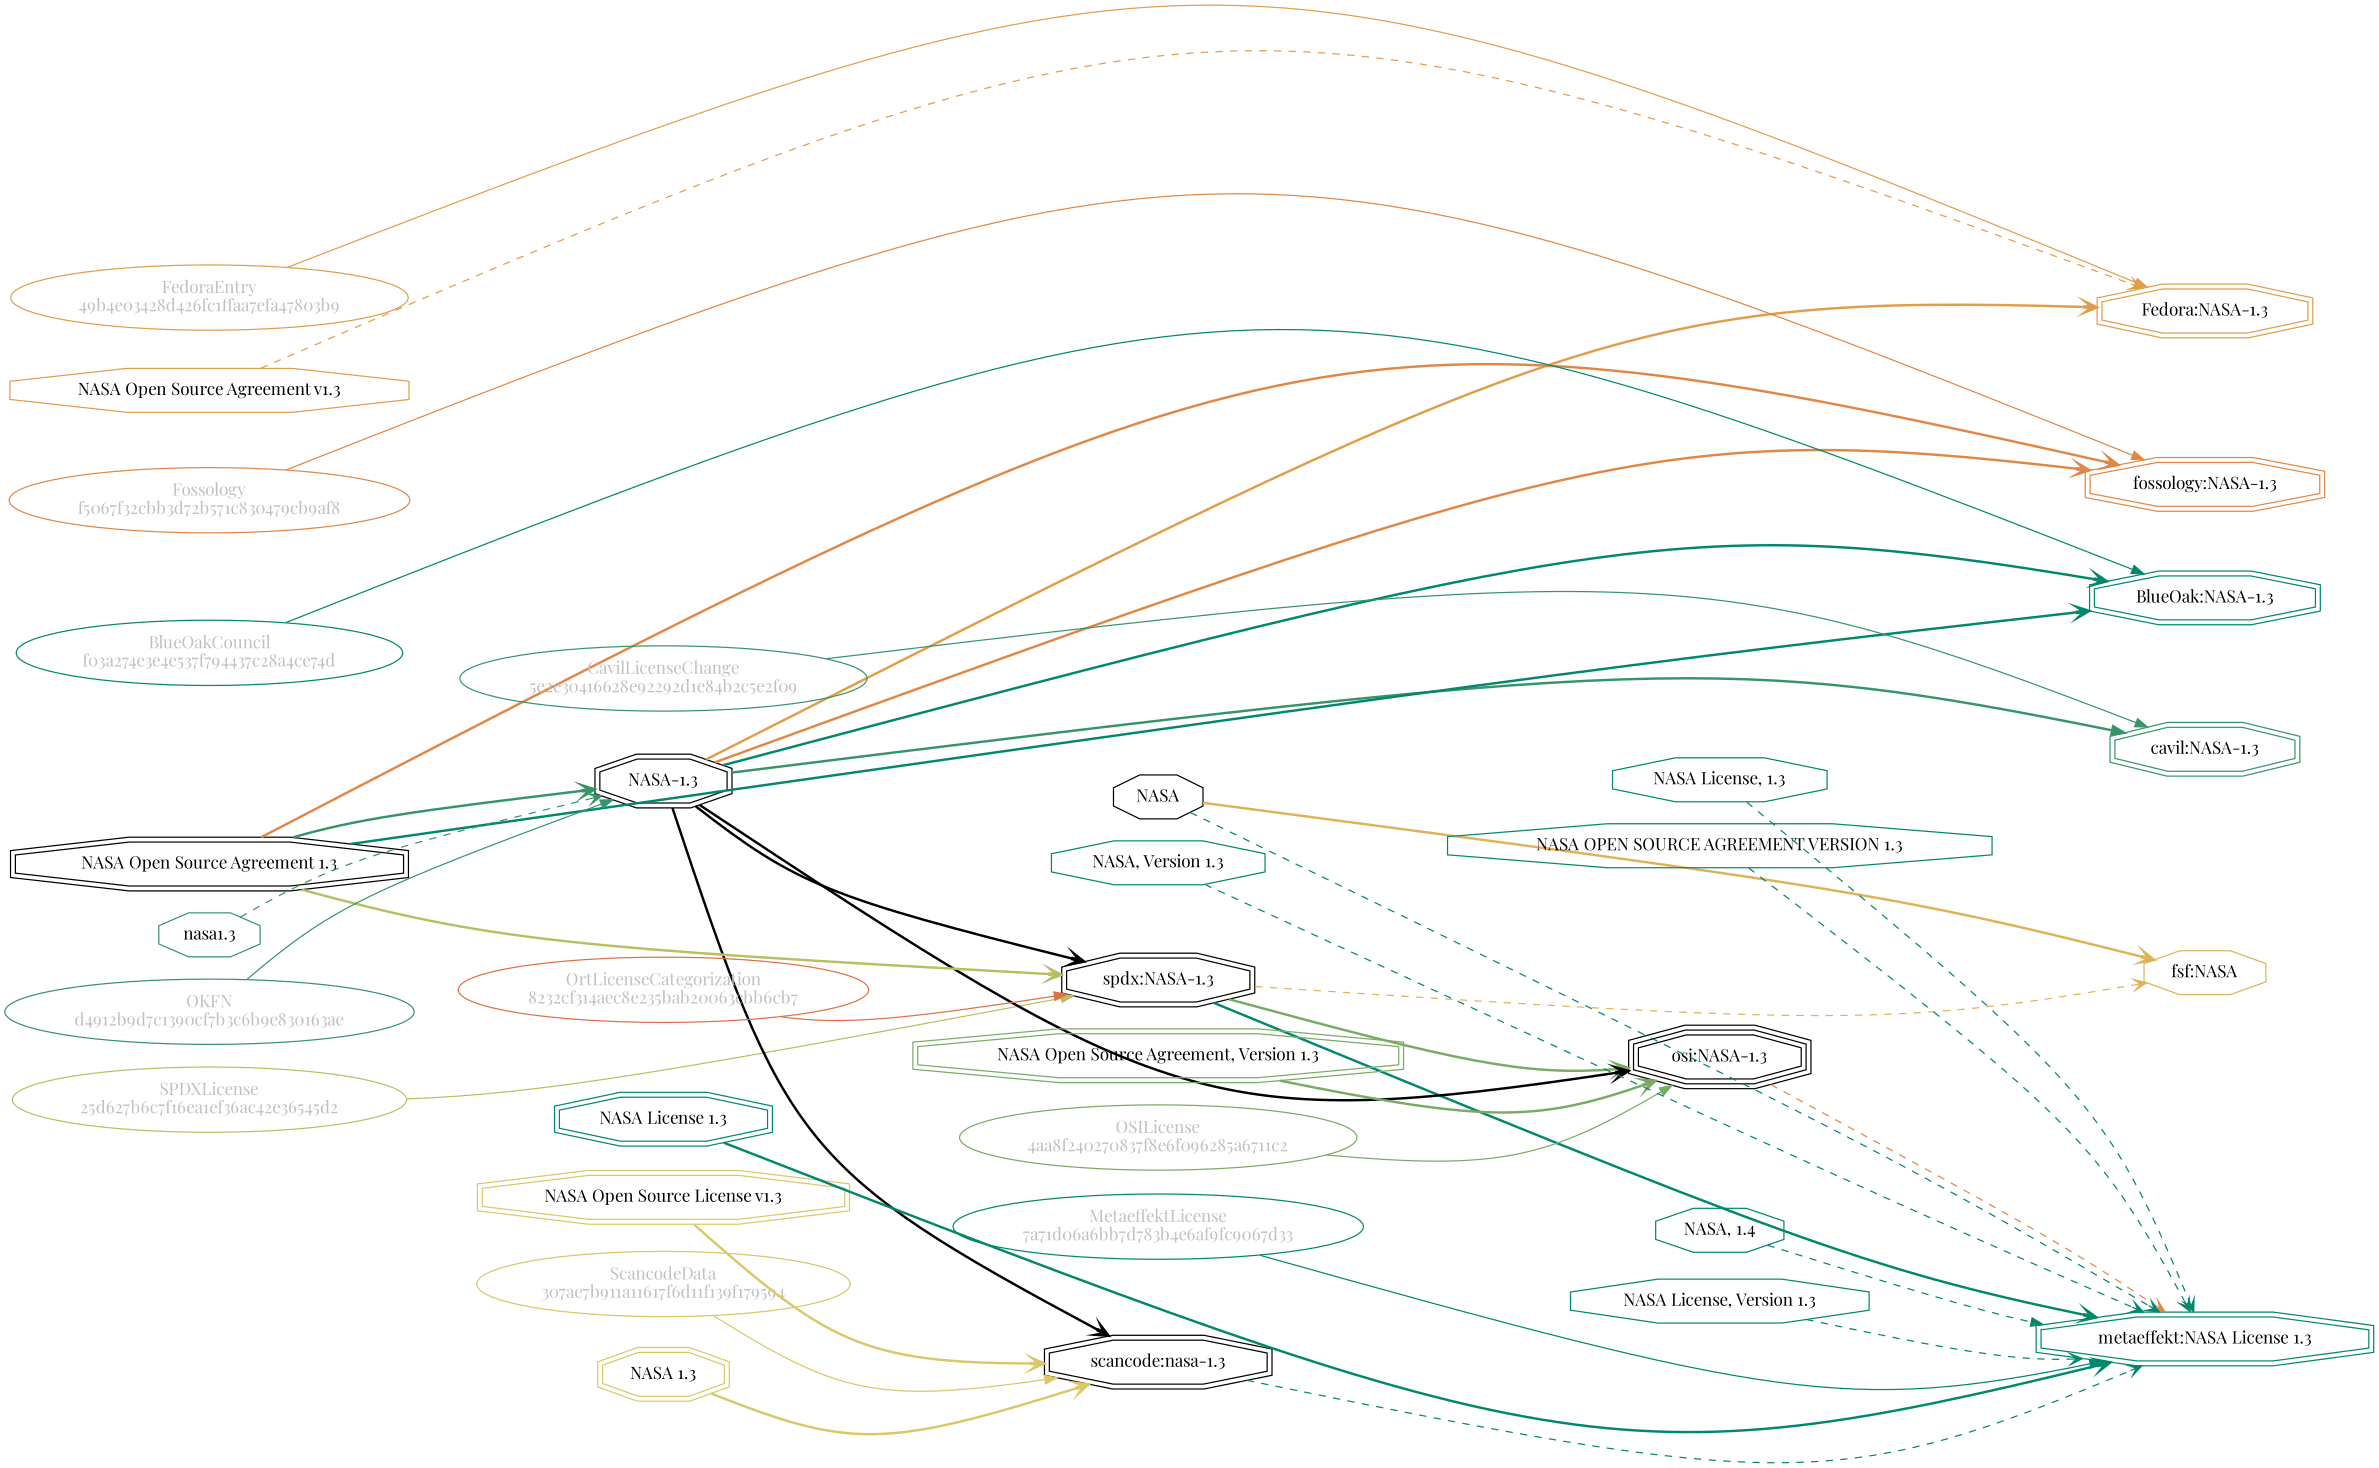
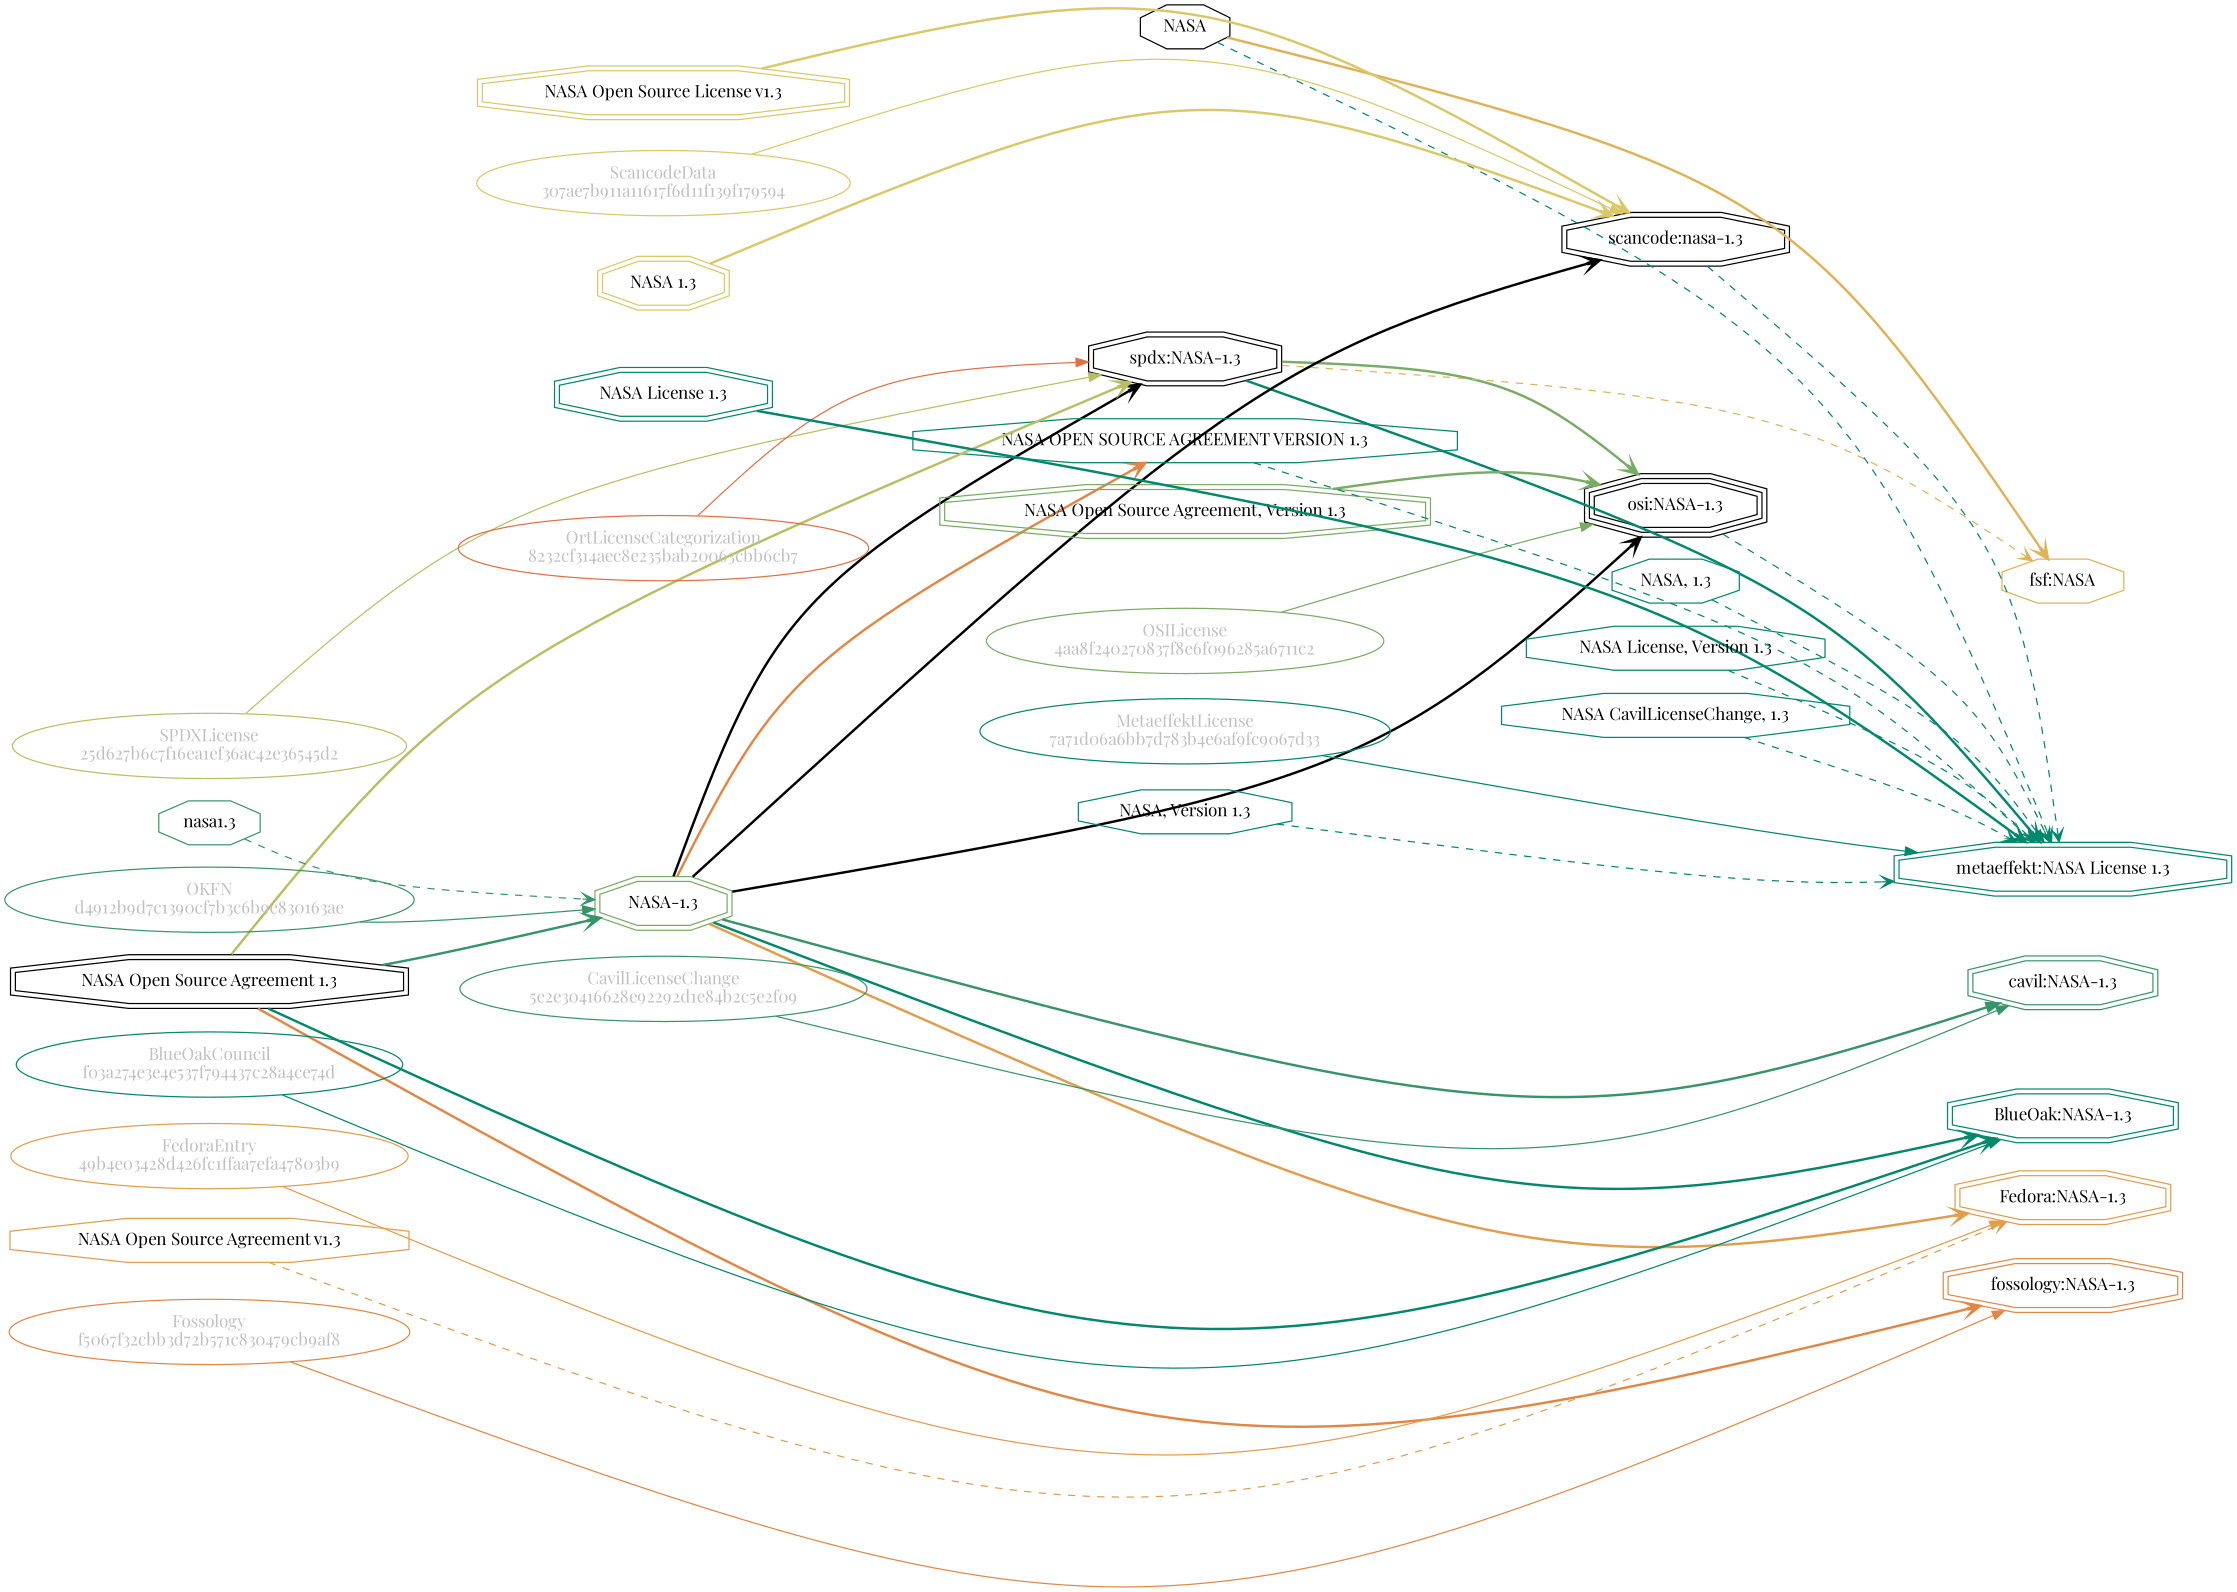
(1381, 530) -> (865, 630)
(1720, 780) -> (1676, 715)
(663, 781) -> (663, 903)
(1965, 1191) -> (1910, 655)
(1720, 1230) -> (1676, 581)
